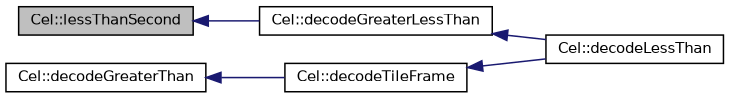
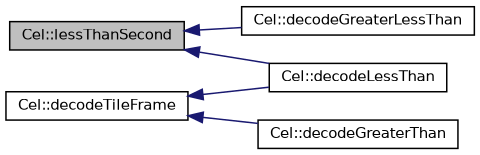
(527, 37) -> (234, 58)
(253, 78) -> (230, 120)
